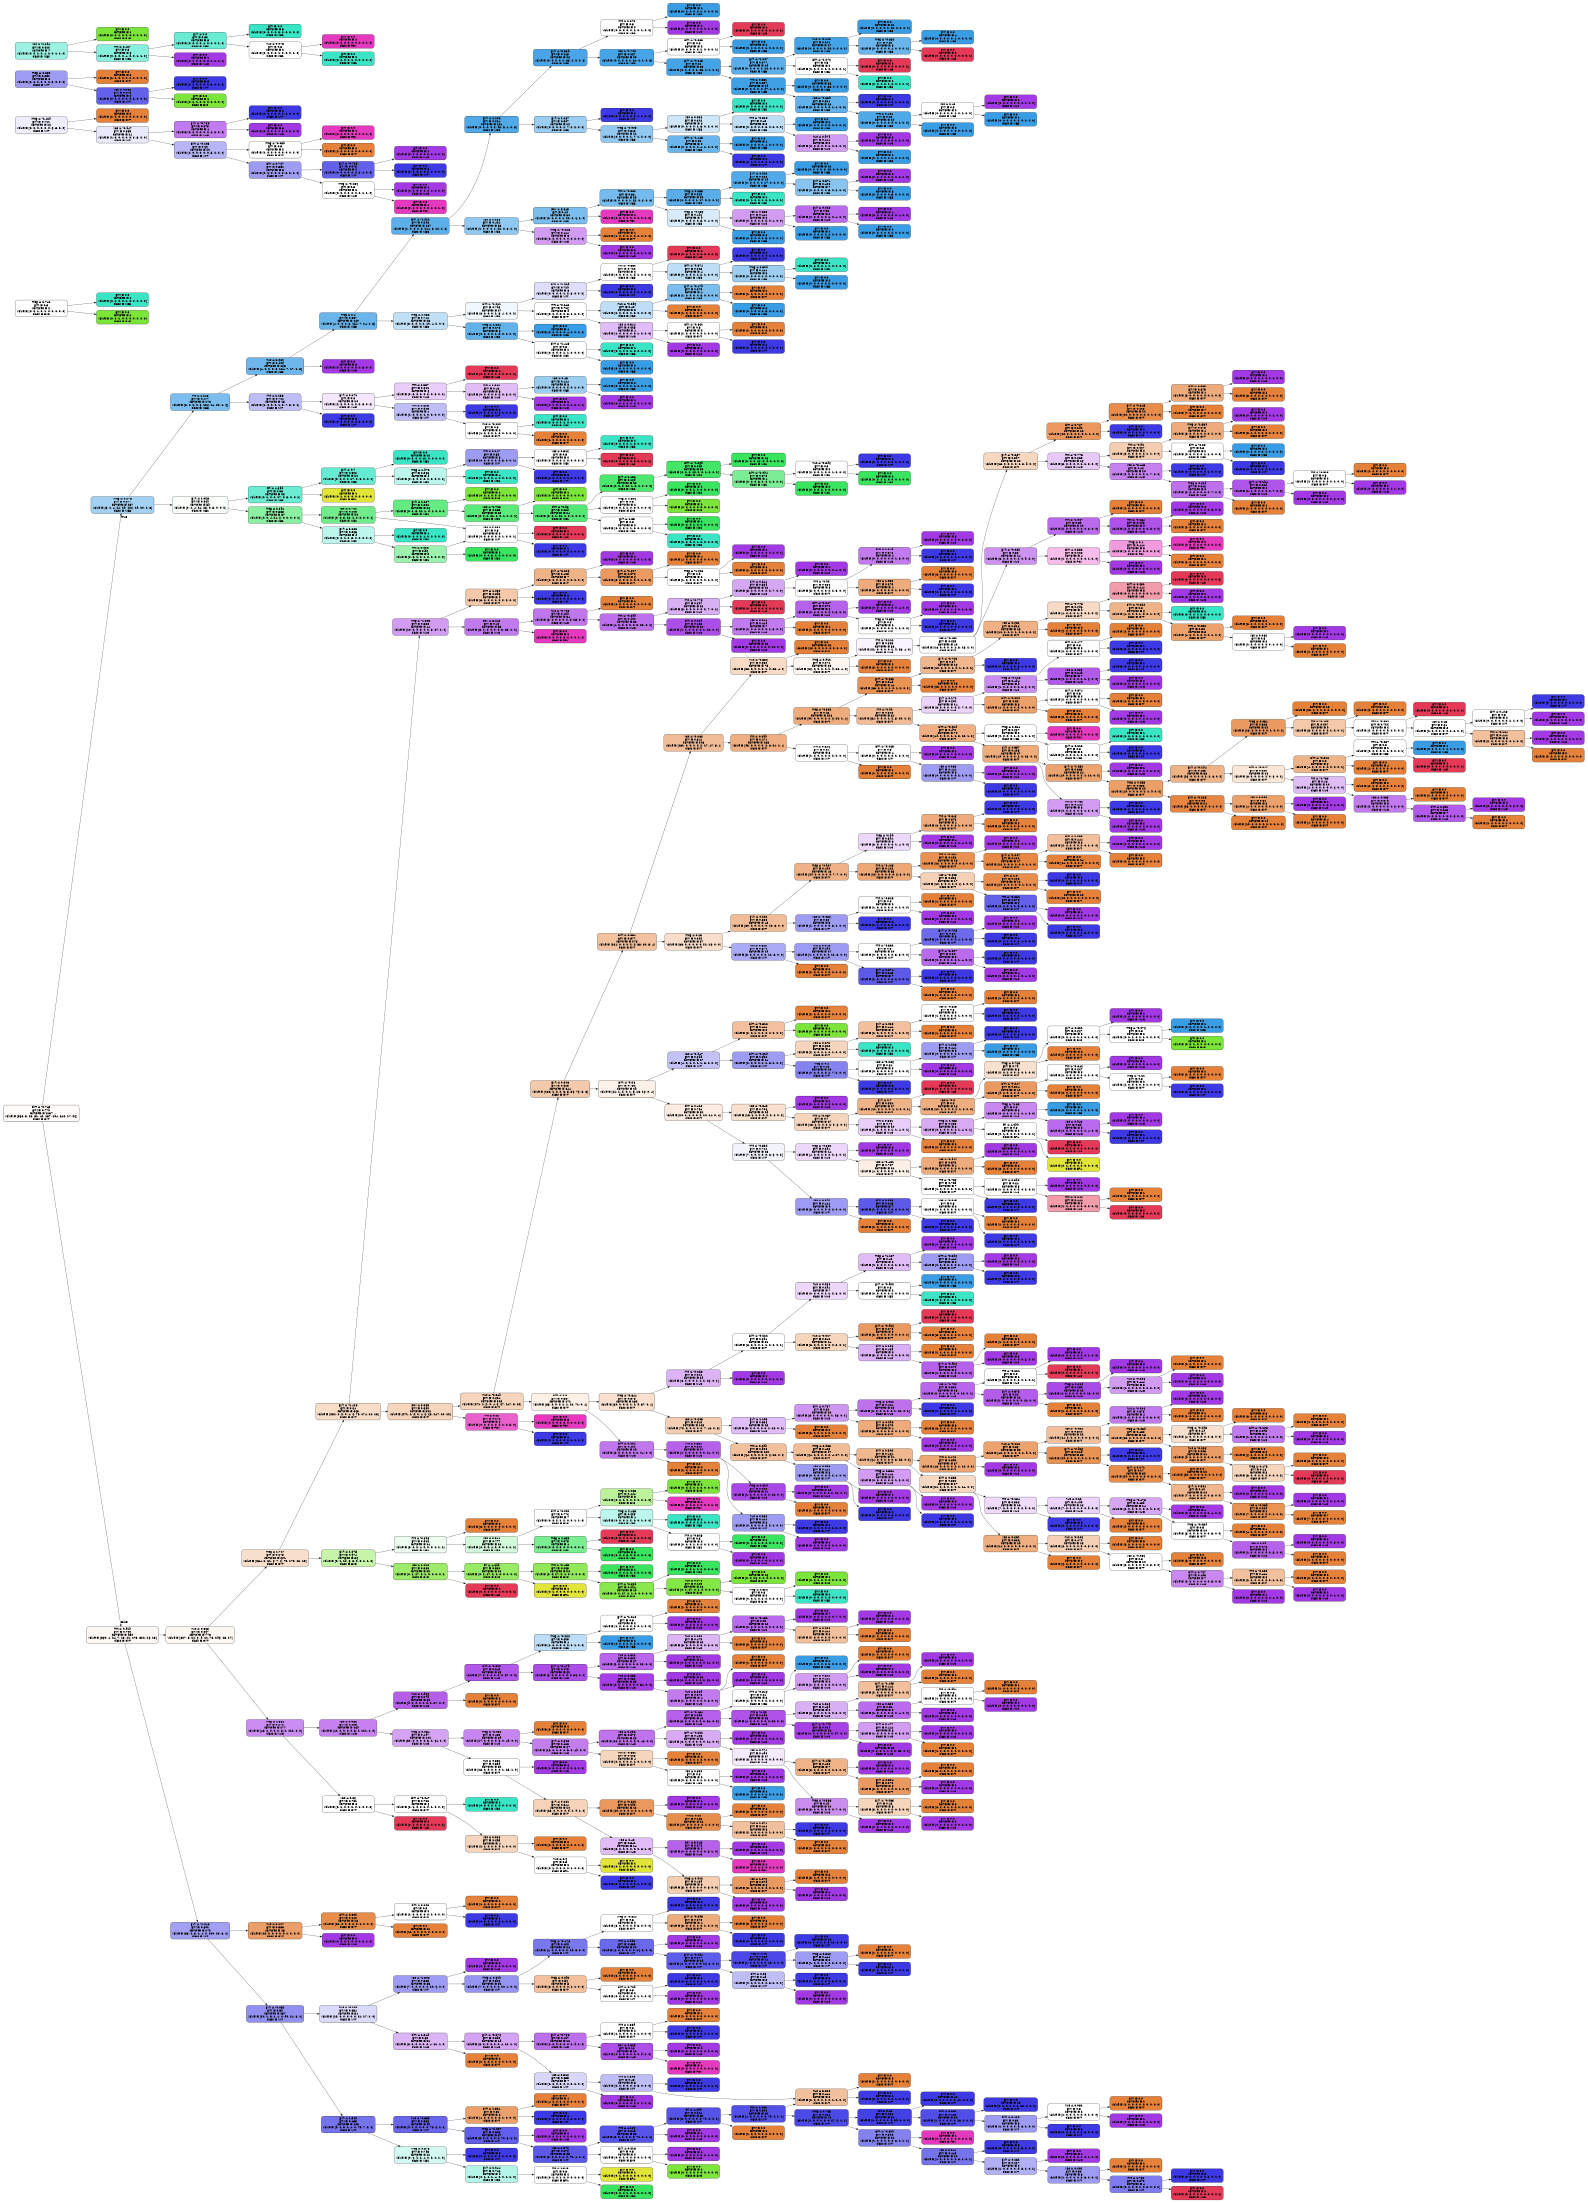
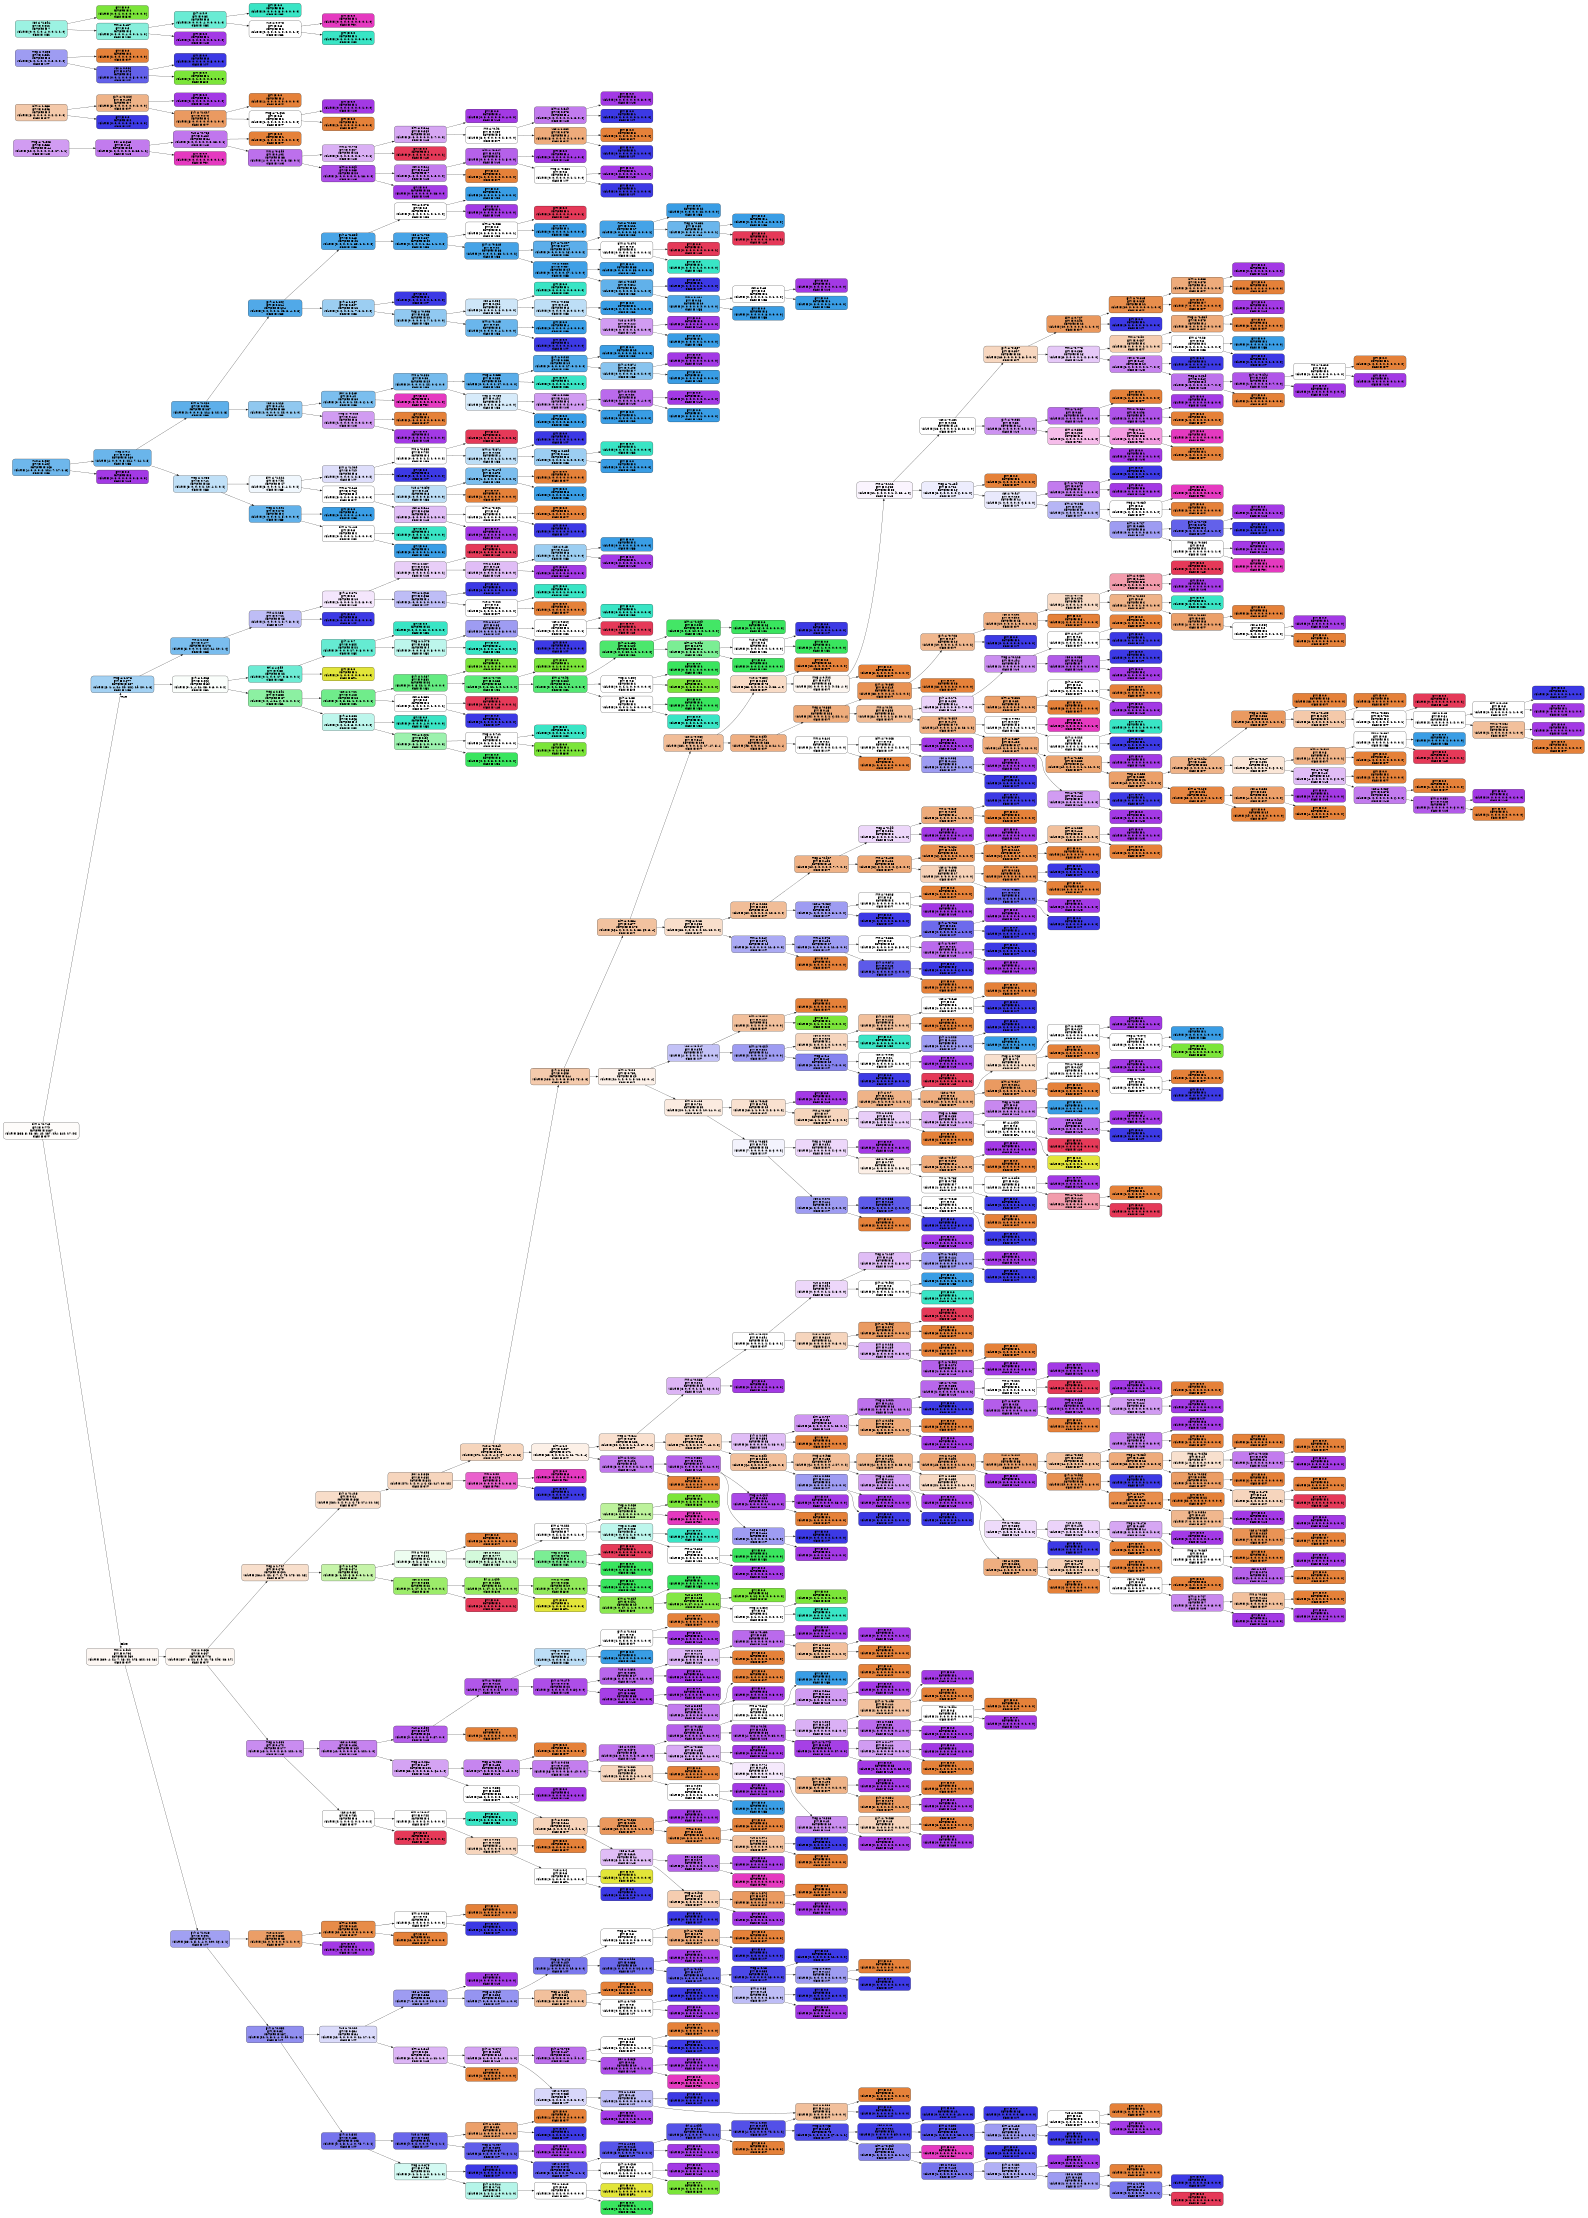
(237, 385) -> none
(725, 474) -> (660, 649)
none -> (916, 490)
(455, 544) -> (455, 741)
(455, 613) -> none
(384, 1020) -> none
